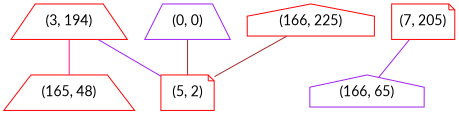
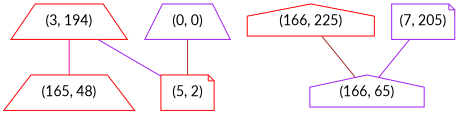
(423, 22) -> (423, 22)
(251, 56) -> (339, 57)
